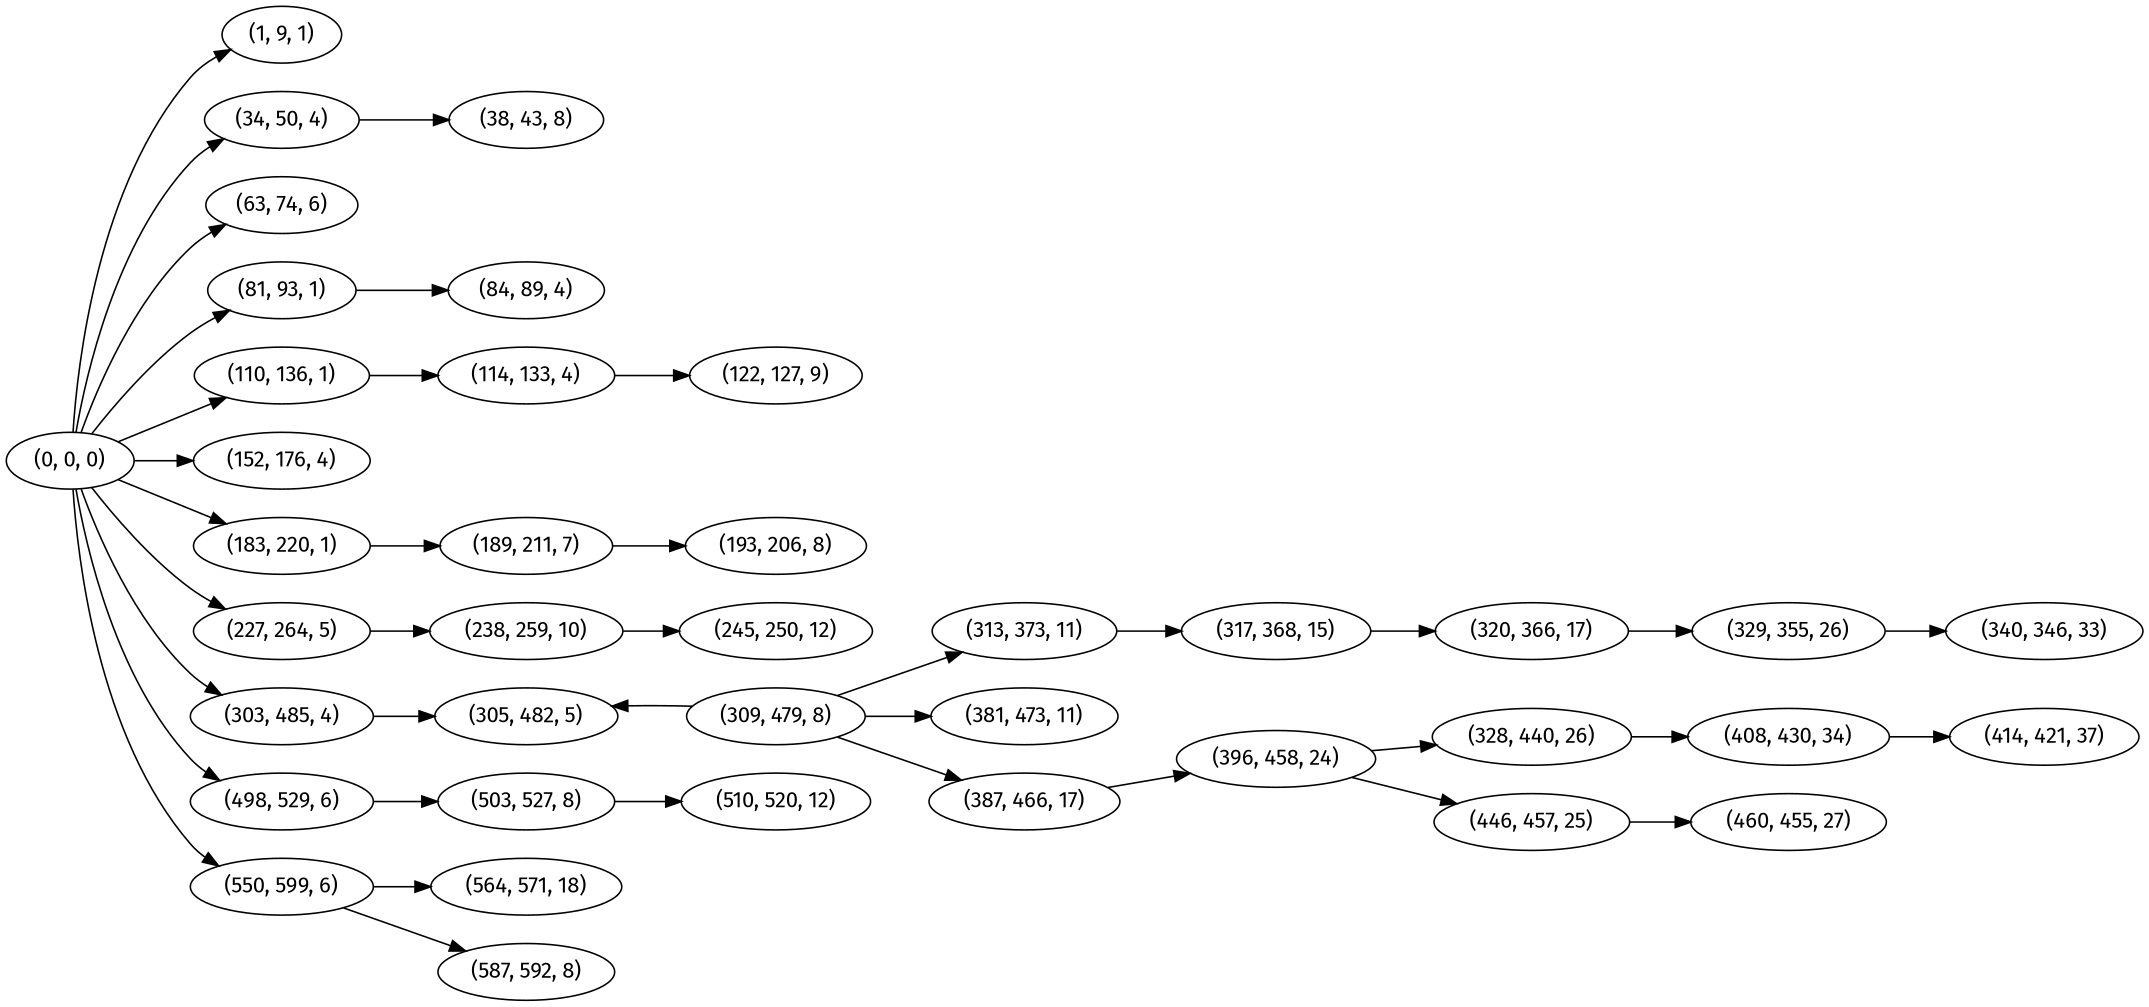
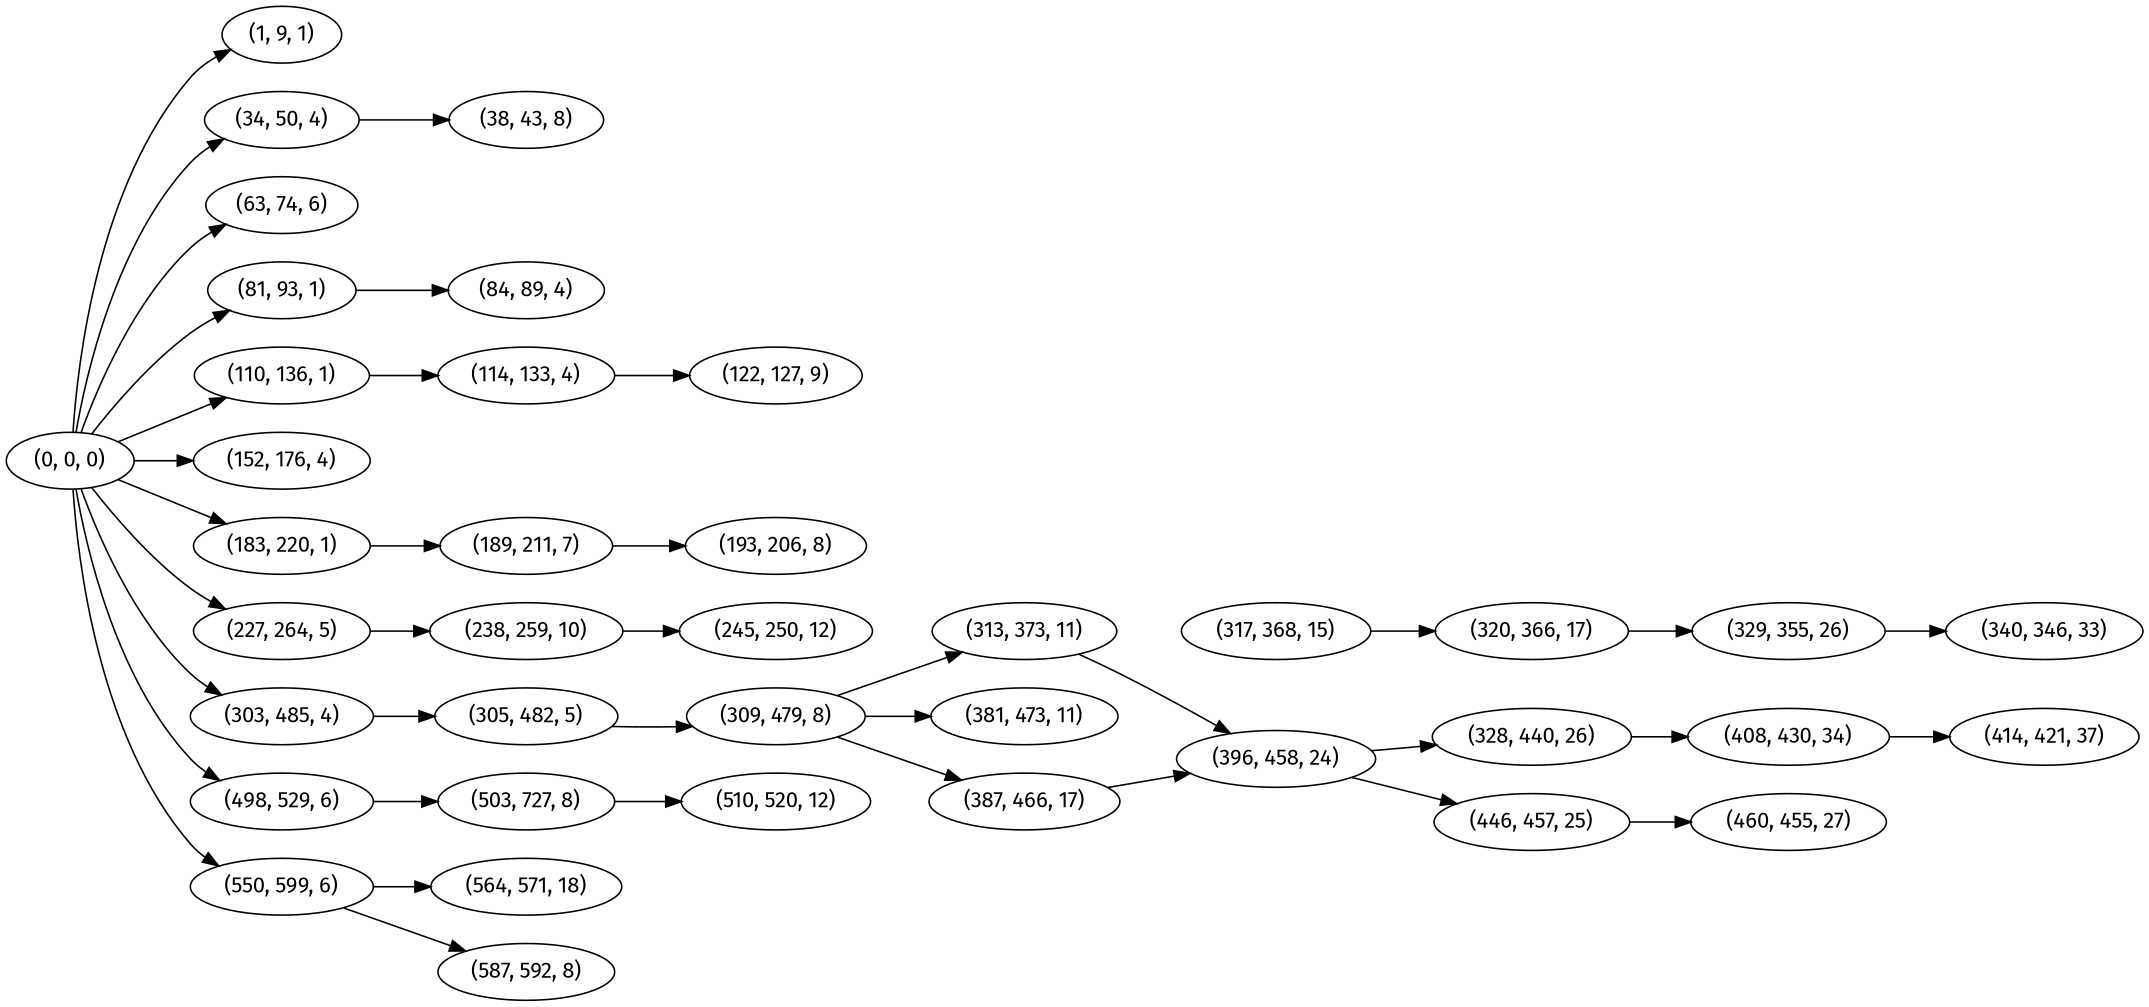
(1141, 631) -> (1148, 688)
(660, 706) -> (644, 727)
(526, 802) -> (526, 802)
